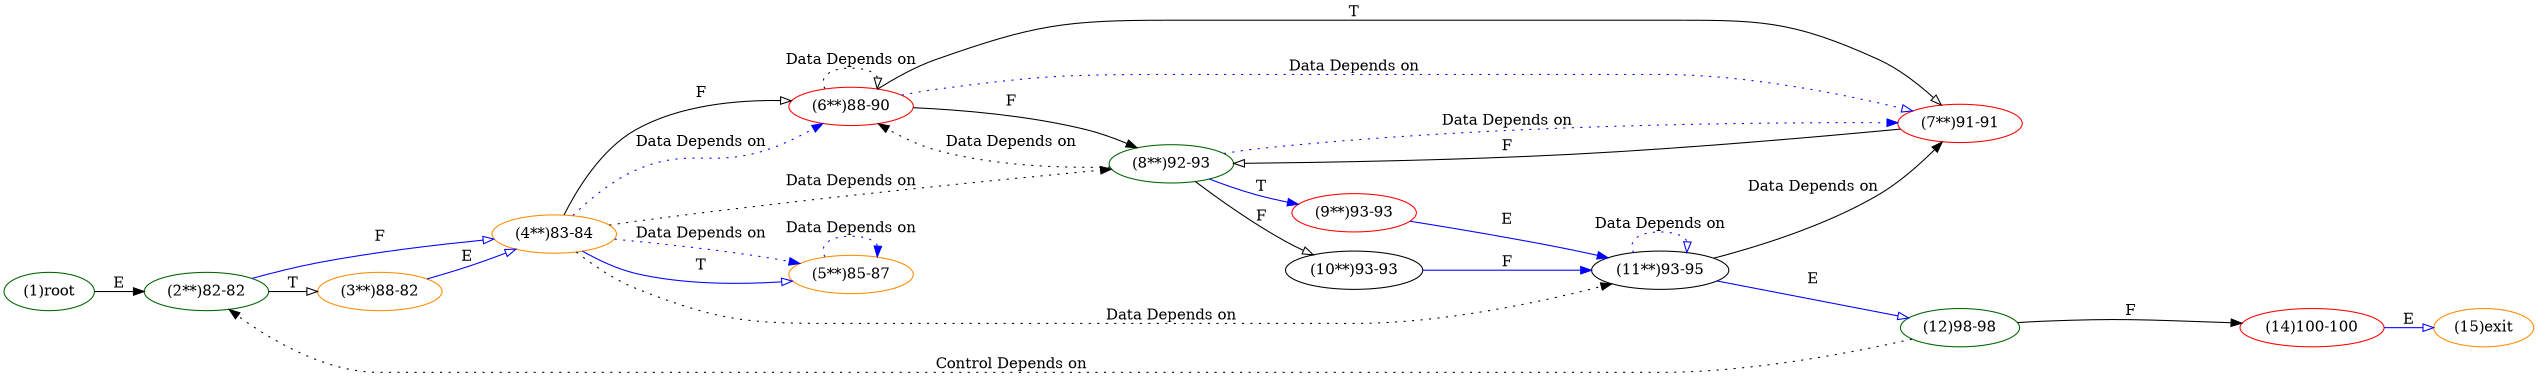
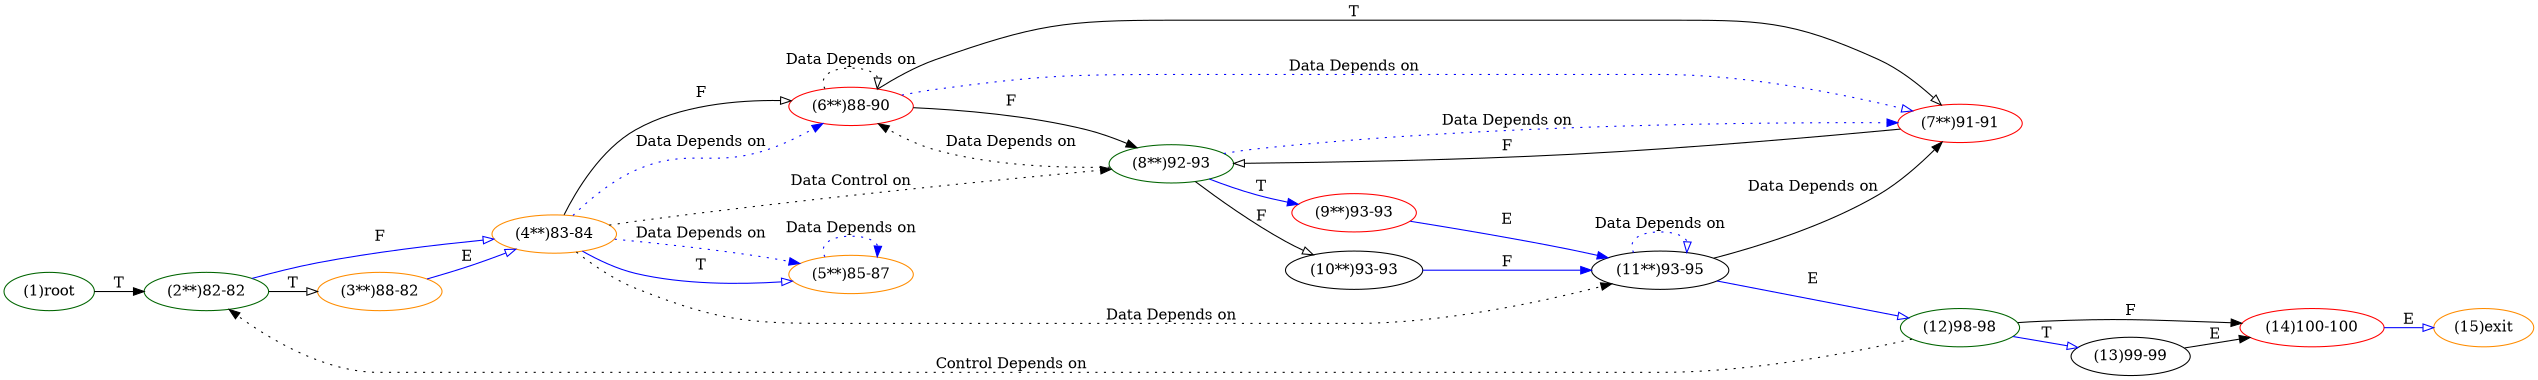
(851, 181) -> (851, 181)
(119, 284) -> (119, 284)
none -> (2131, 356)
